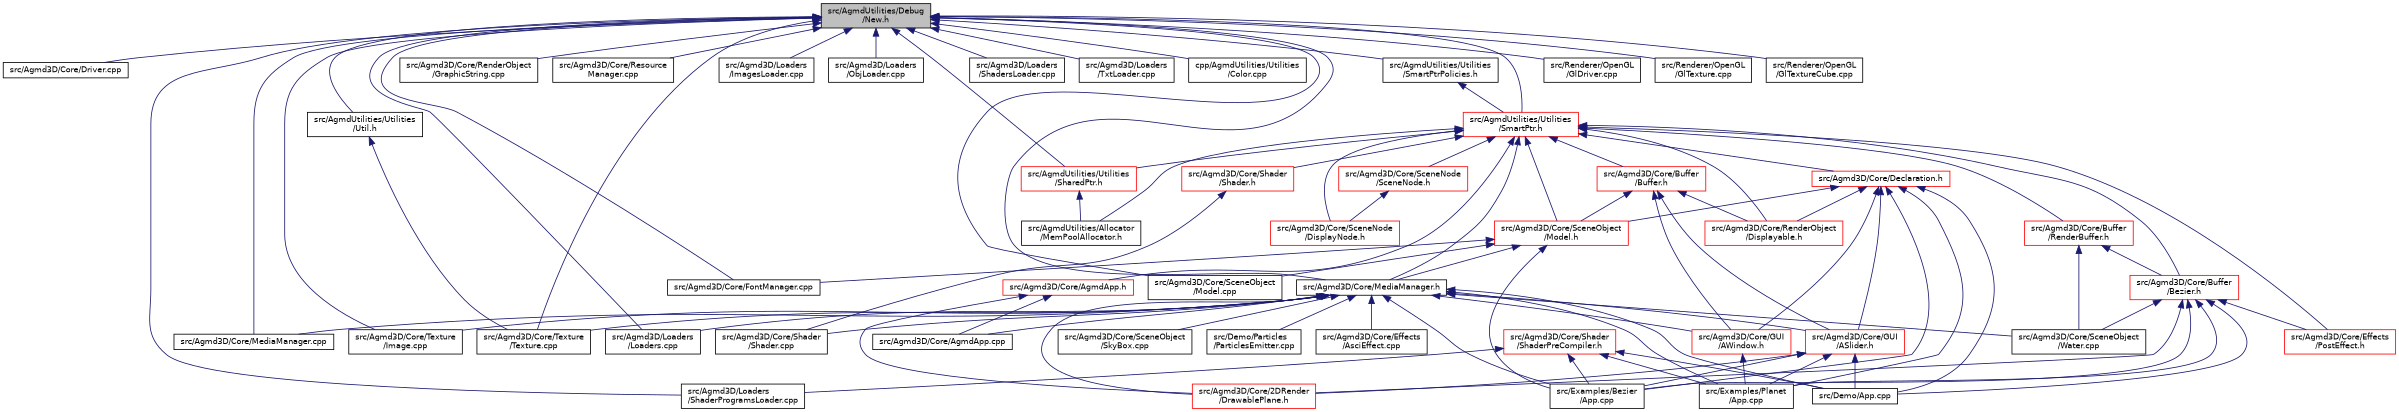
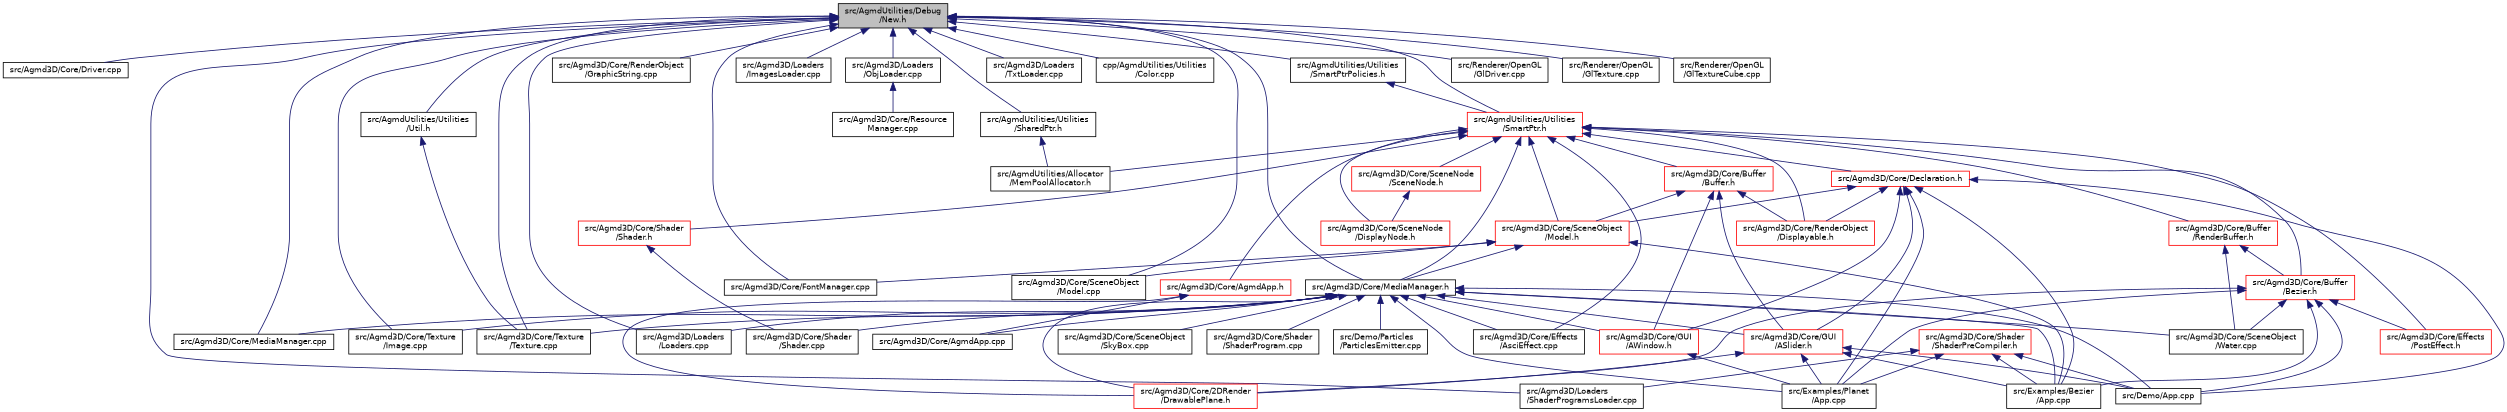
(756, 41) -> (893, 102)
(1017, 70) -> none
(1296, 148) -> (1641, 237)
(1079, 179) -> (1038, 125)
none -> (1263, 342)
